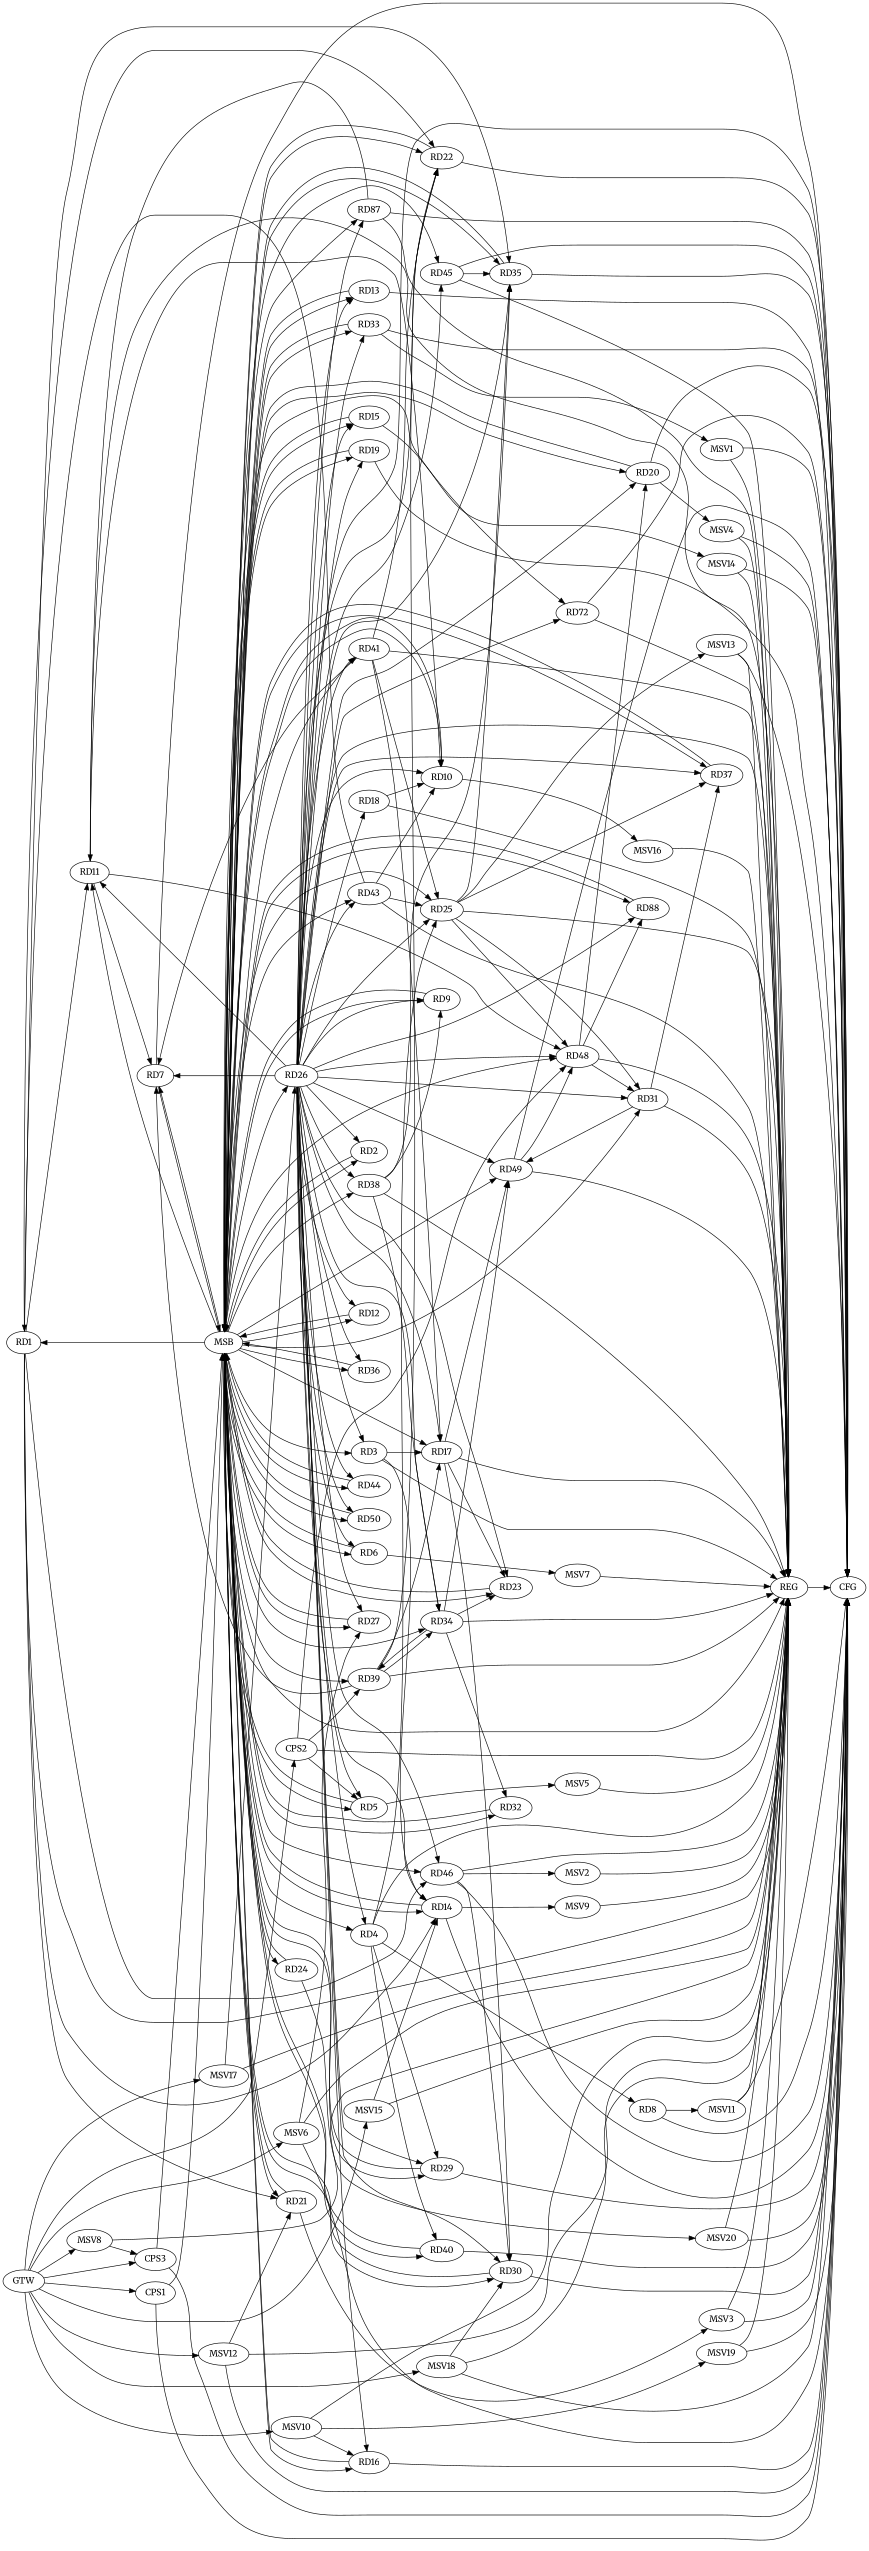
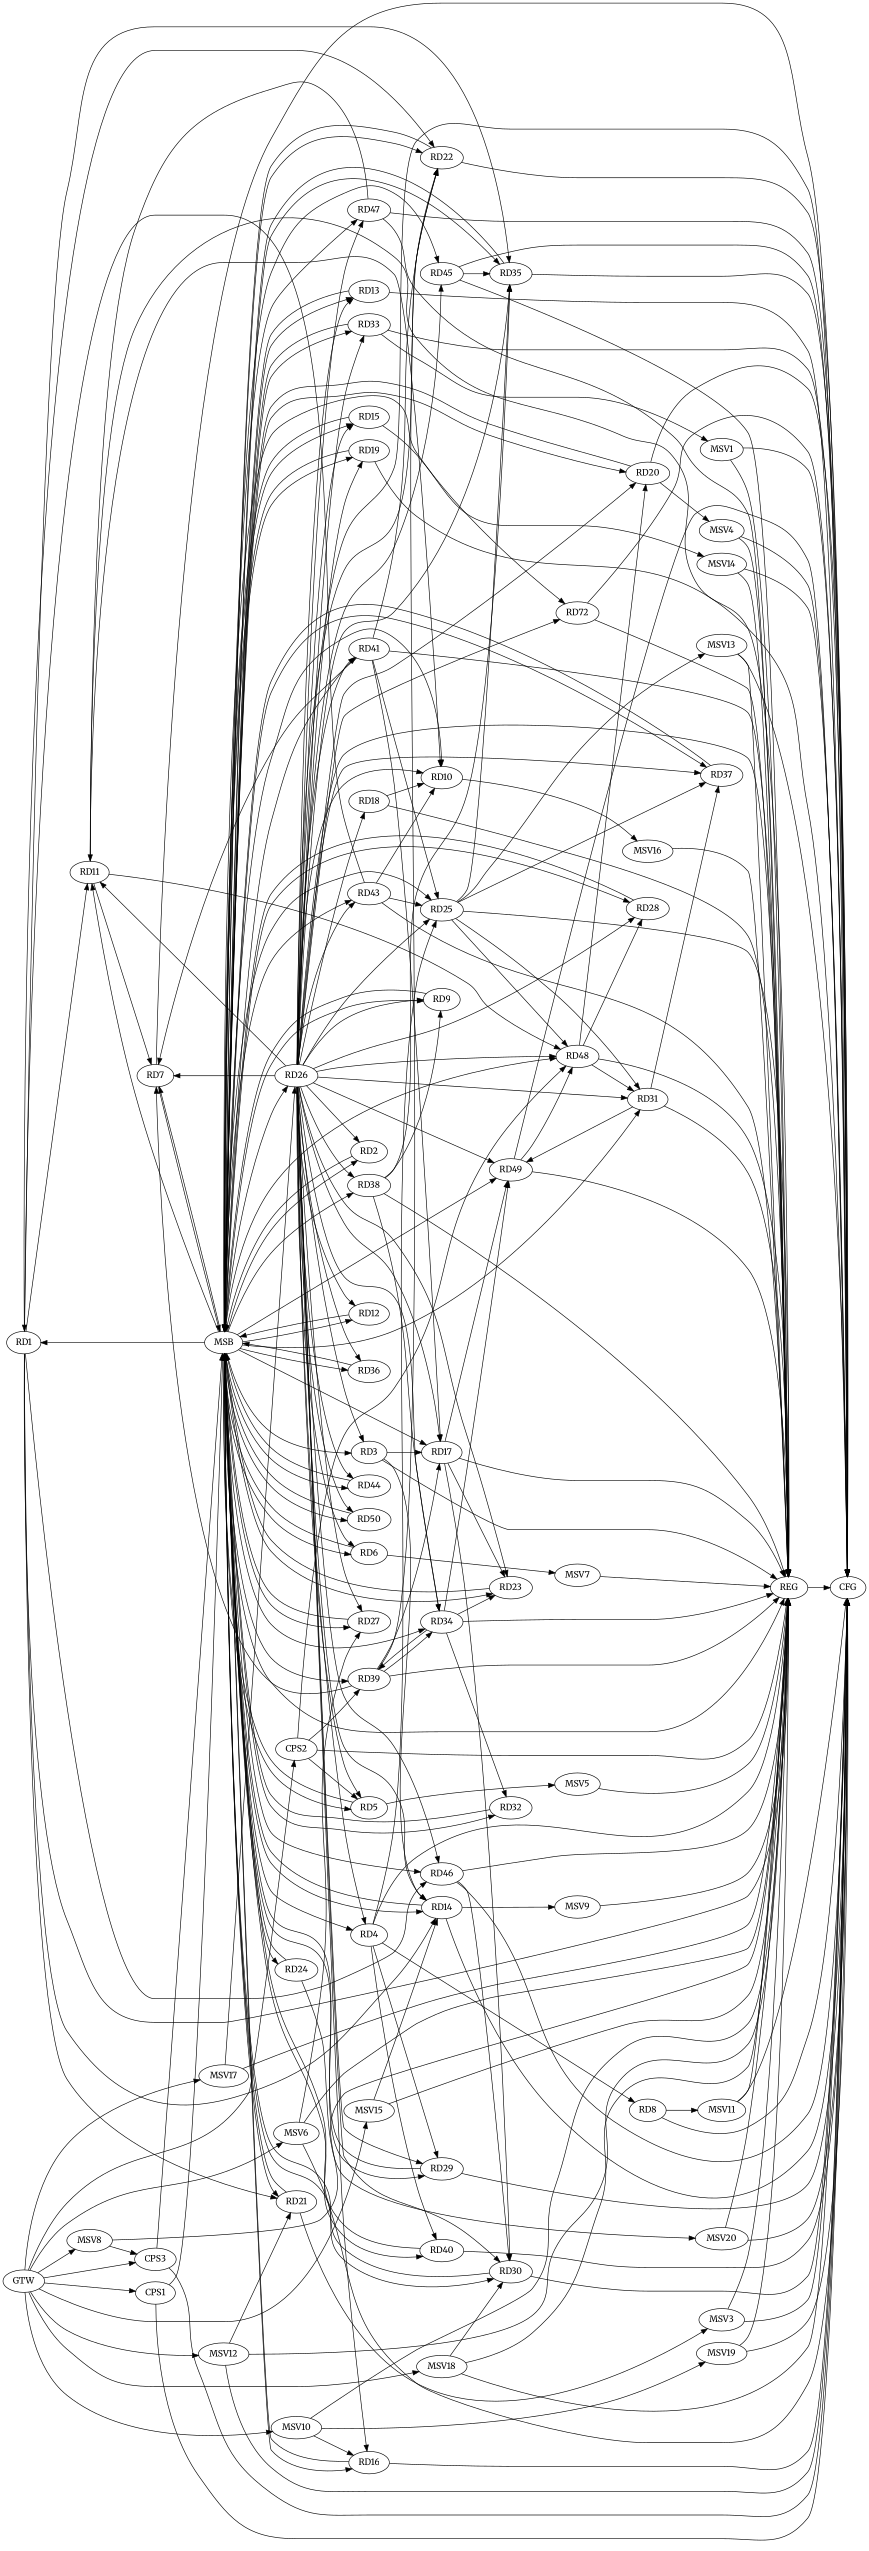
(369, 210) -> (369, 210)
(294, 678) -> none
(648, 909) -> (648, 909)
(577, 1873) -> none
